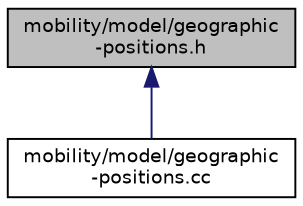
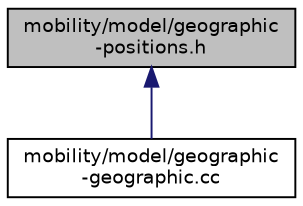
(152, 168) -> (152, 168)
